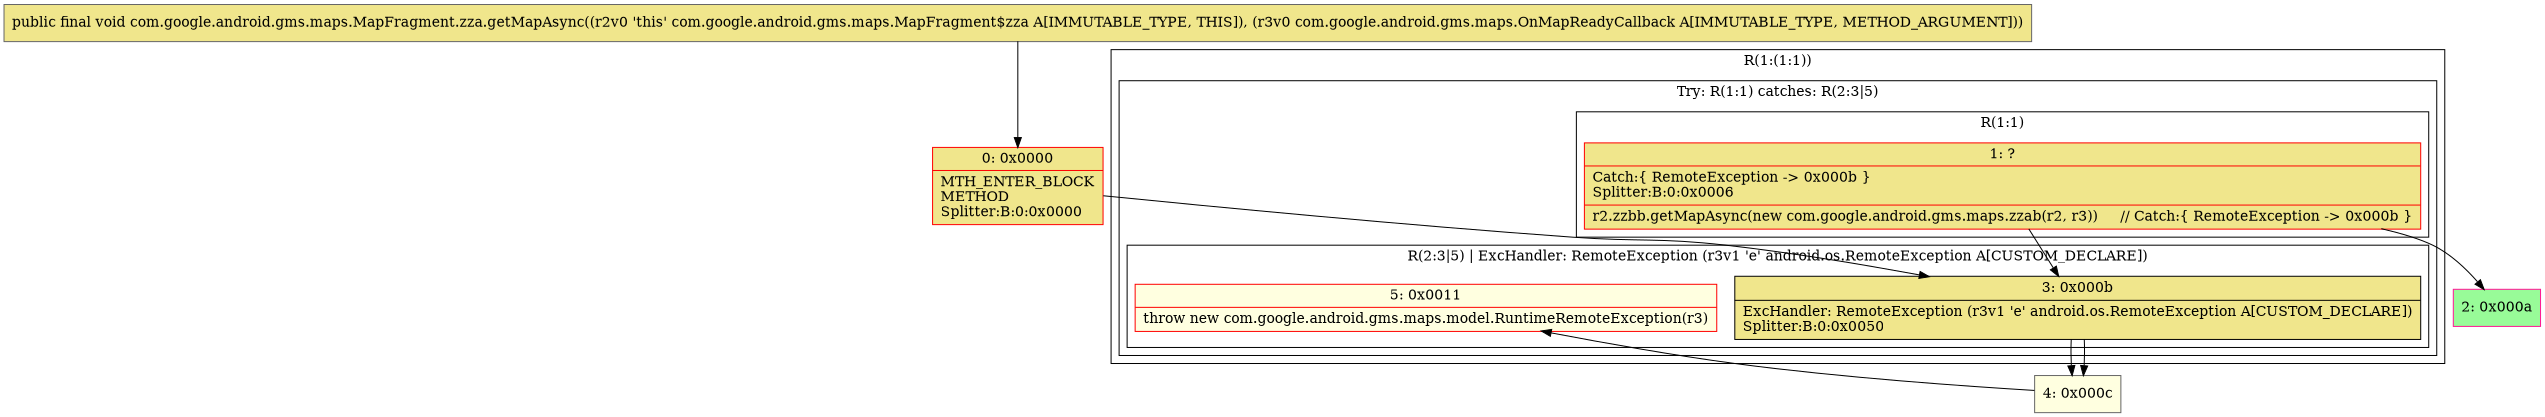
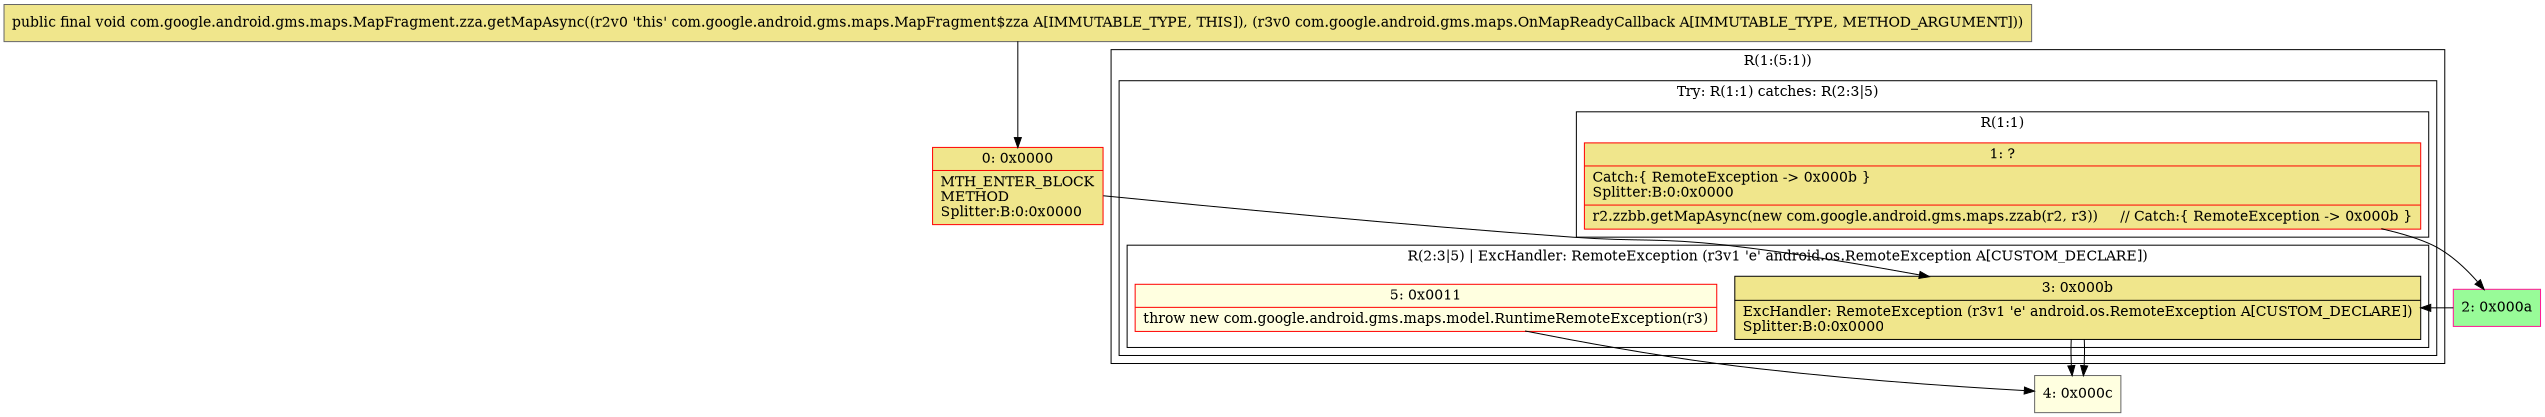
(1778, 61) -> (1778, 61)
(1664, 193) -> (1664, 193)
(2043, 251) -> (2442, 308)
(1814, 327) -> (1814, 327)
(1792, 370) -> (1774, 370)
